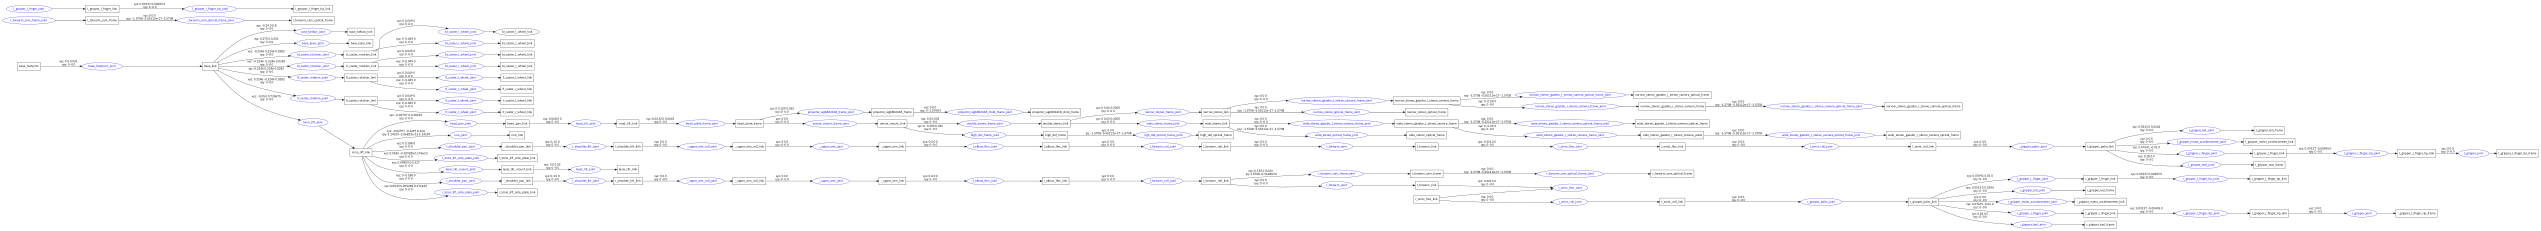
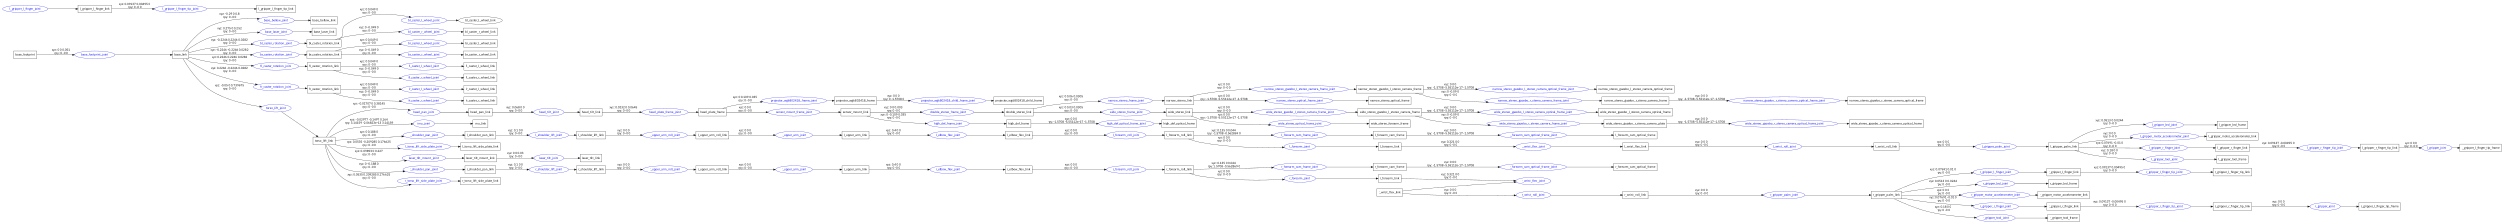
none -> (1233, 135)
(1427, 135) -> (1390, 124)
